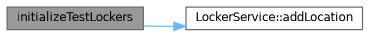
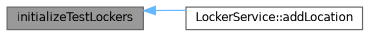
(159, 26) -> (171, 10)
